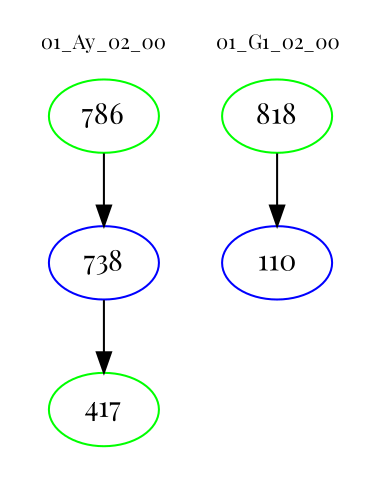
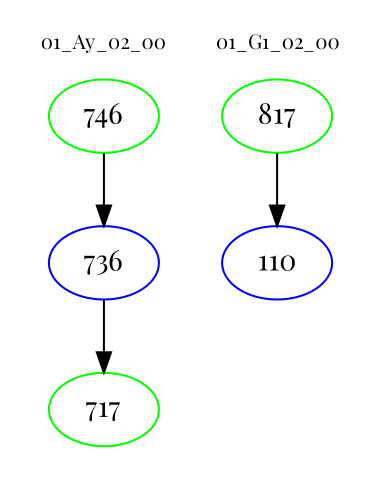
(104, 116) -> (104, 116)
(277, 116) -> (277, 116)
(104, 263) -> (104, 263)
(104, 410) -> (104, 410)
